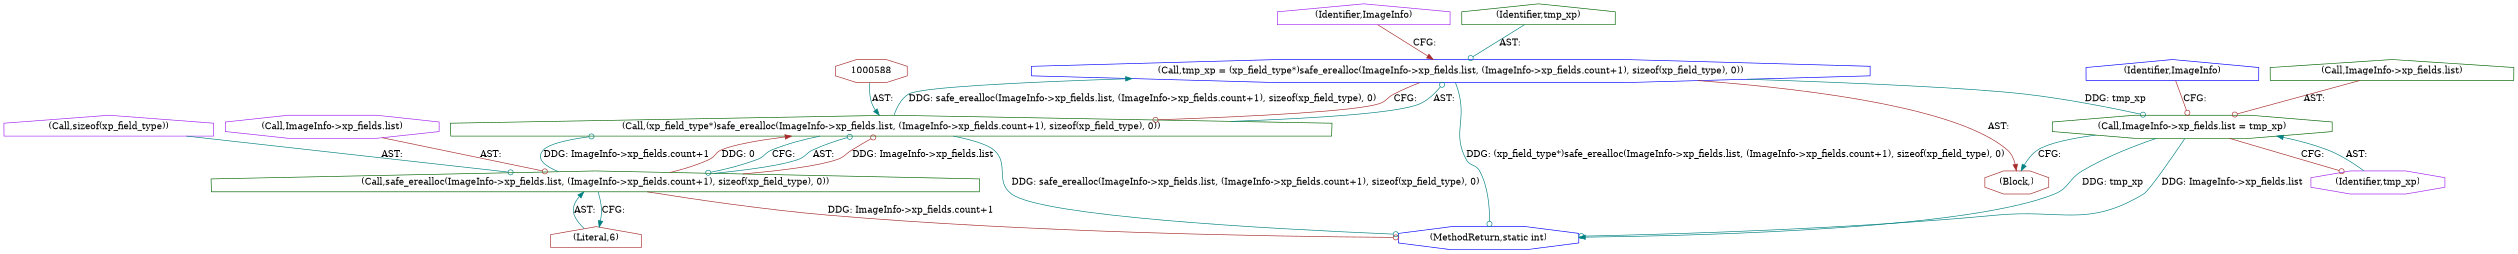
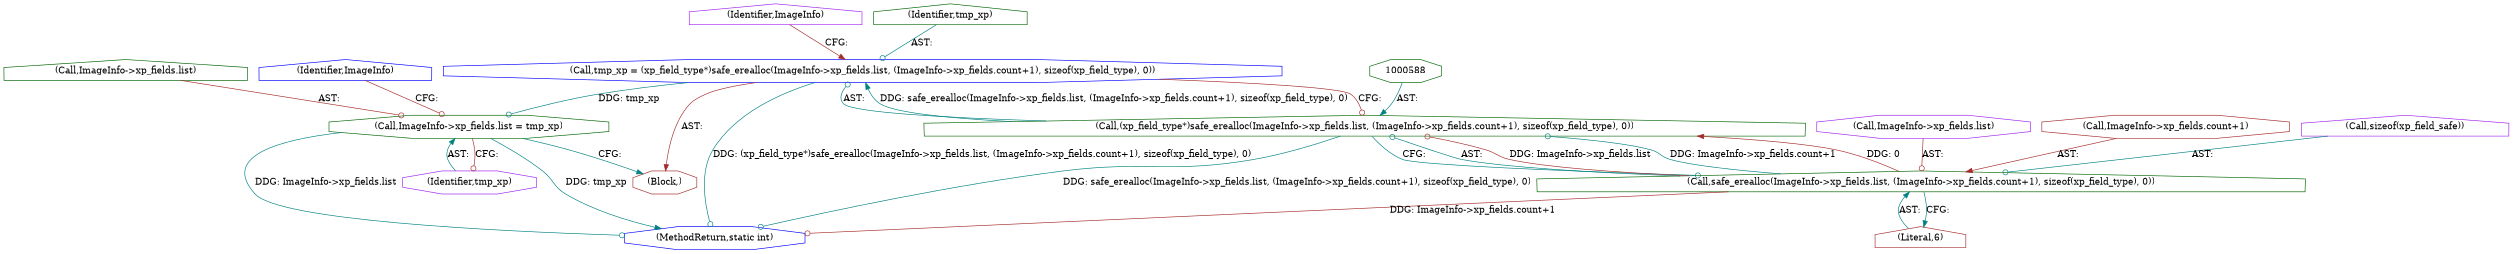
(871, 71) -> (1406, 71)
(109, 127) -> (2405, 127)
none -> (2166, 127)
